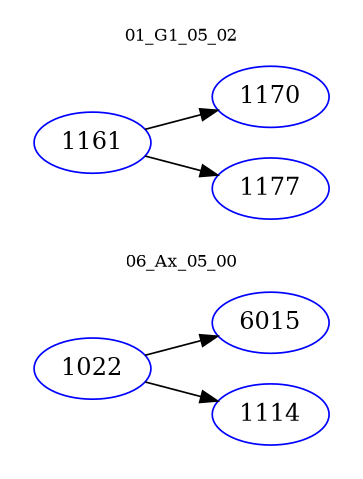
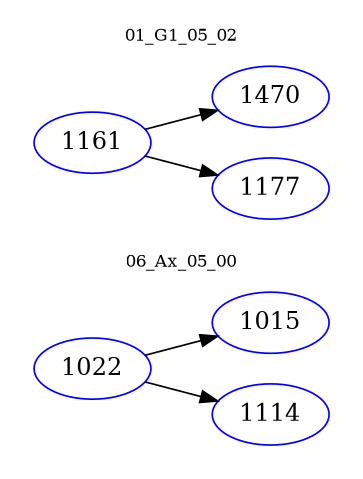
(271, 97) -> (271, 97)
(271, 323) -> (271, 323)
